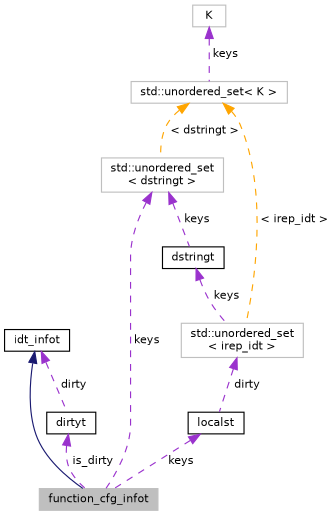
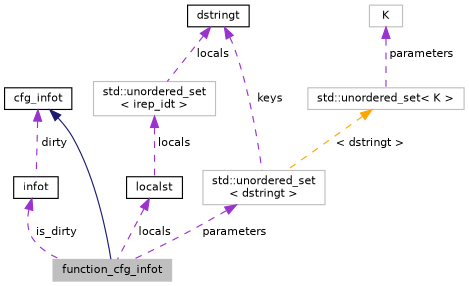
(224, 54) -> (420, 54)
(257, 215) -> none
(181, 225) -> (250, 103)
(225, 296) -> (212, 54)
(37, 340) -> (38, 99)
(145, 340) -> (233, 232)
(246, 385) -> (173, 143)
(71, 423) -> (36, 188)
(180, 461) -> (153, 232)
